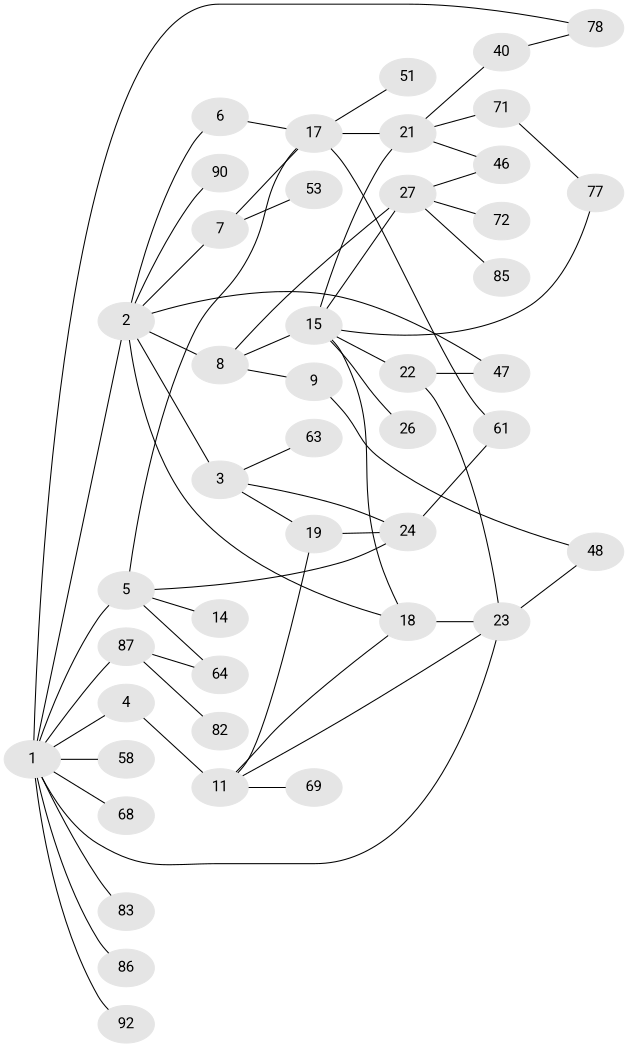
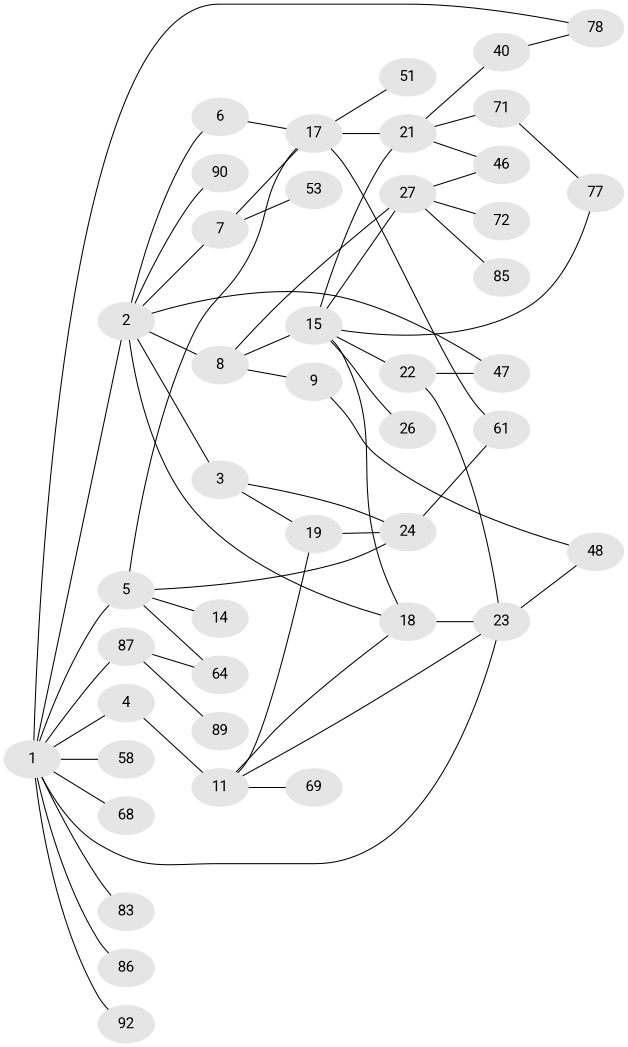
(314, 438) -> none
(220, 731) -> (220, 731)
